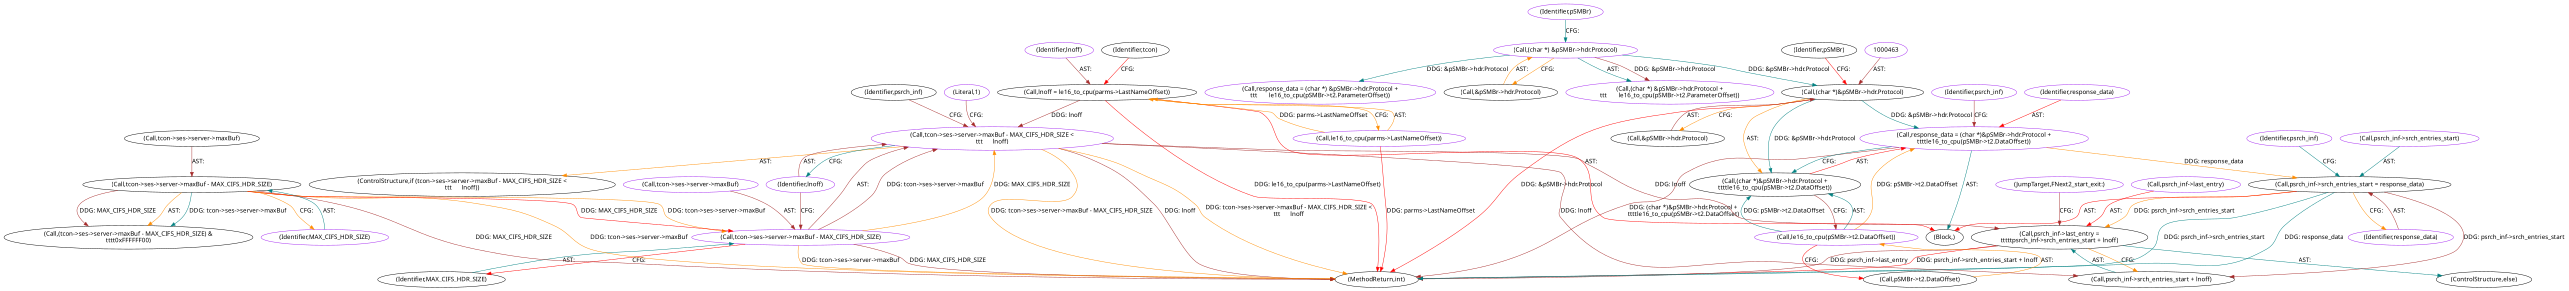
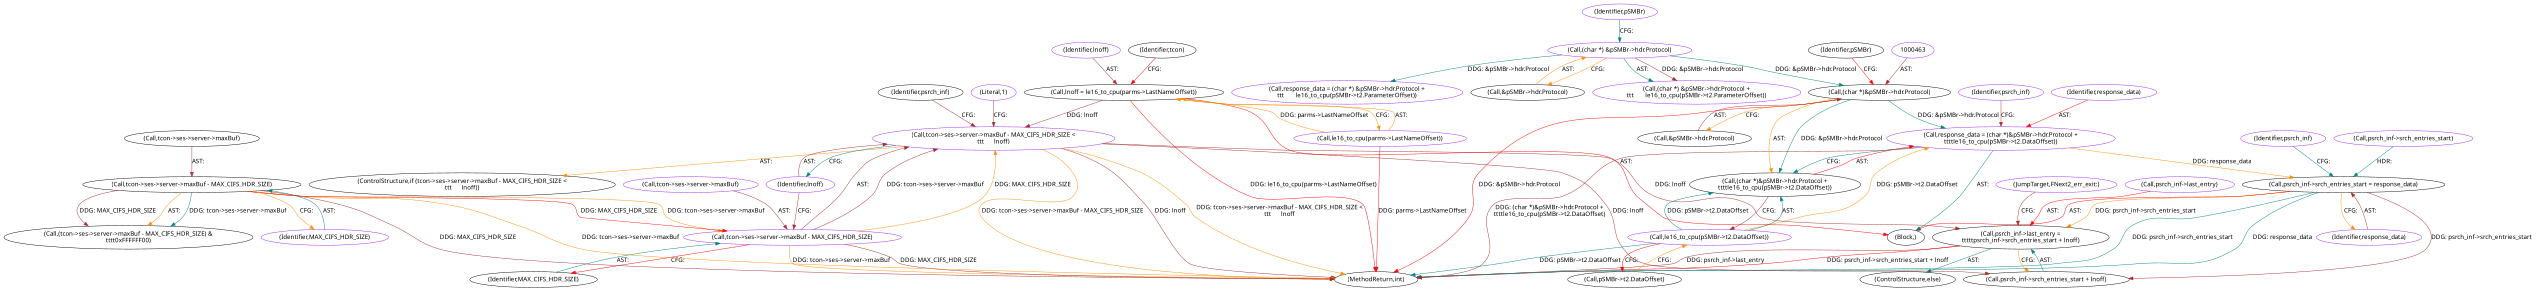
(2390, 162) -> (2385, 162)
(2060, 185) -> (2056, 185)
none -> (1535, 258)
(2048, 260) -> (1665, 260)
